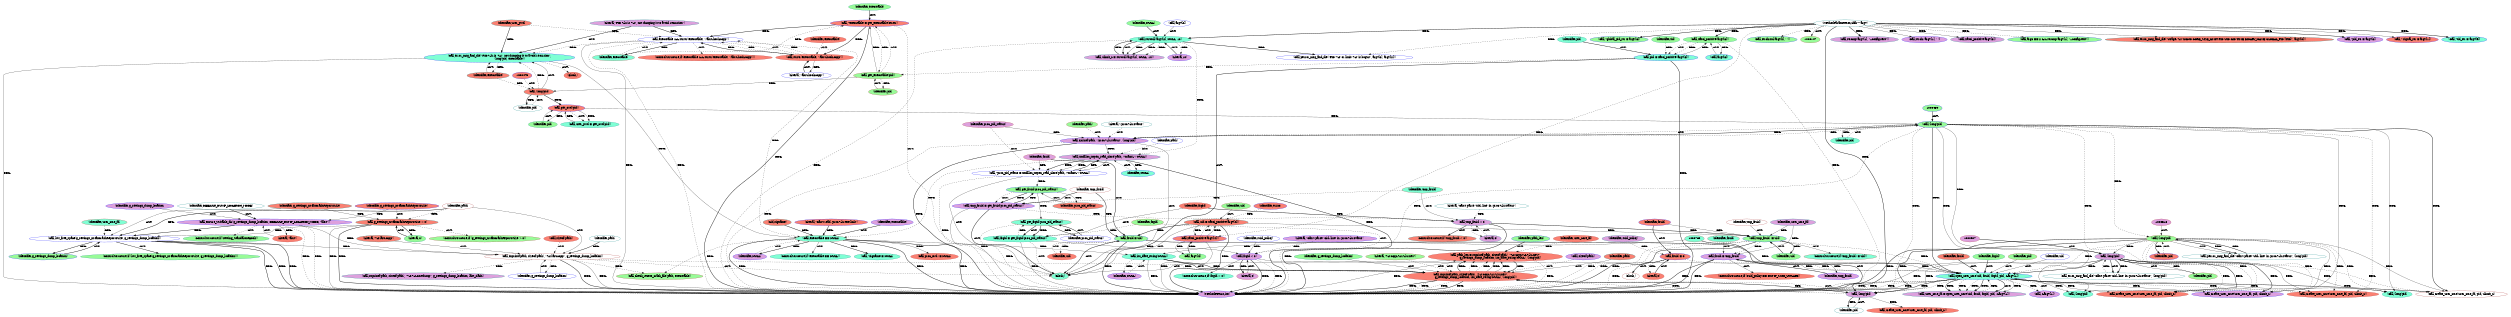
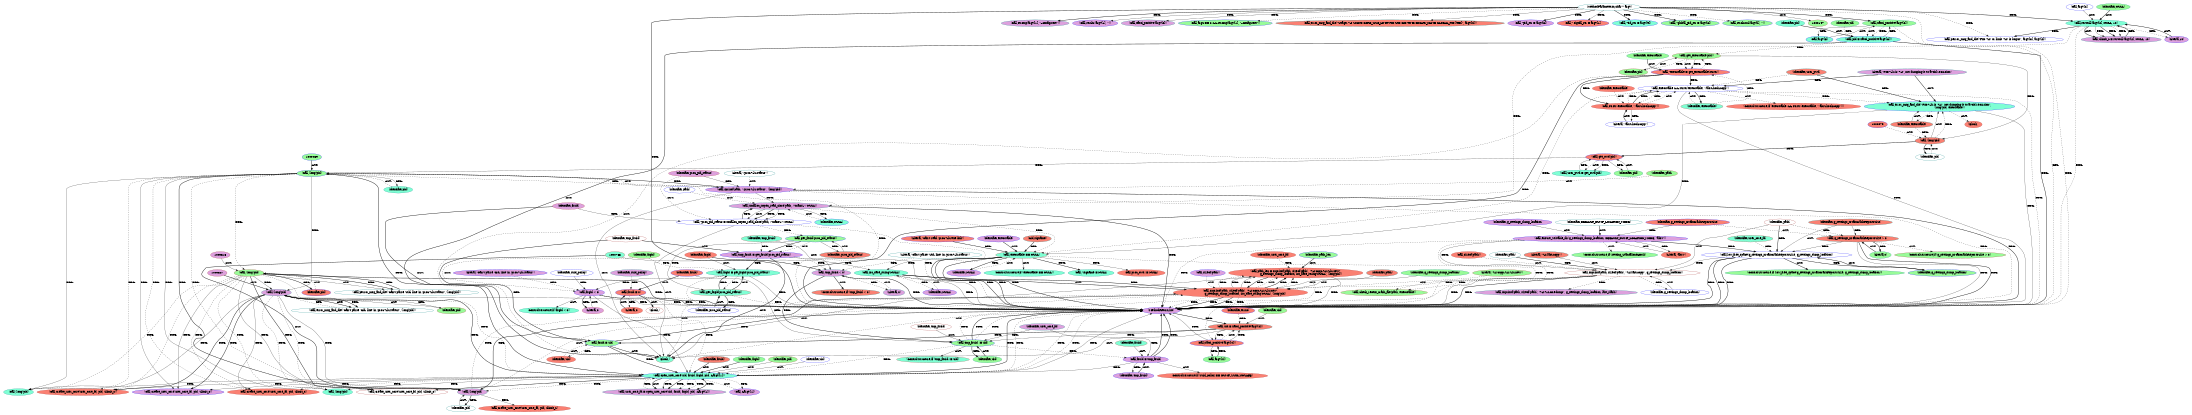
(1836, 165) -> (2056, 165)
(1024, 200) -> (753, 263)
(1181, 269) -> (1199, 318)
